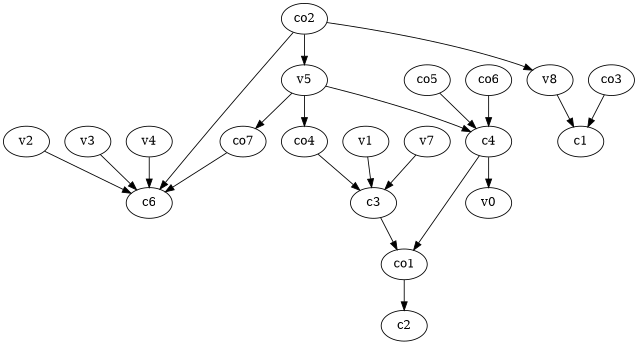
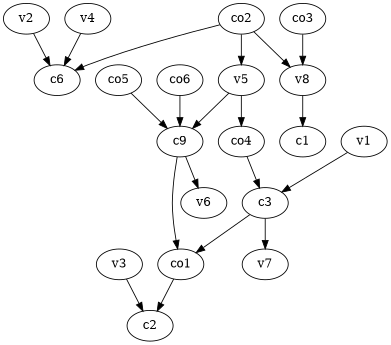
(598, 107) -> (303, 45)
(243, 142) -> none
(489, 142) -> (180, 142)
(115, 169) -> (133, 291)
(403, 169) -> (265, 229)
(489, 203) -> (204, 203)
